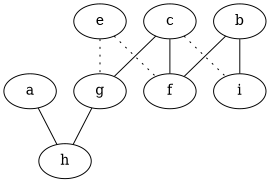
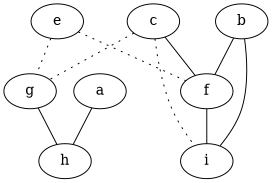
(139, 52) -> (92, 56)
none -> (207, 126)
